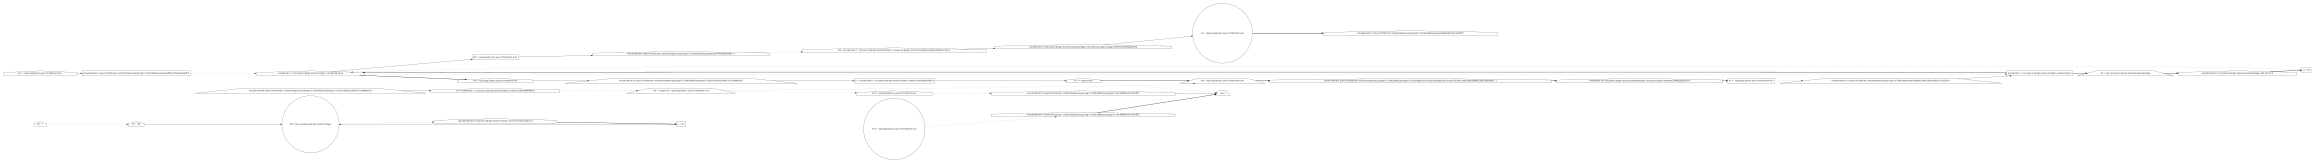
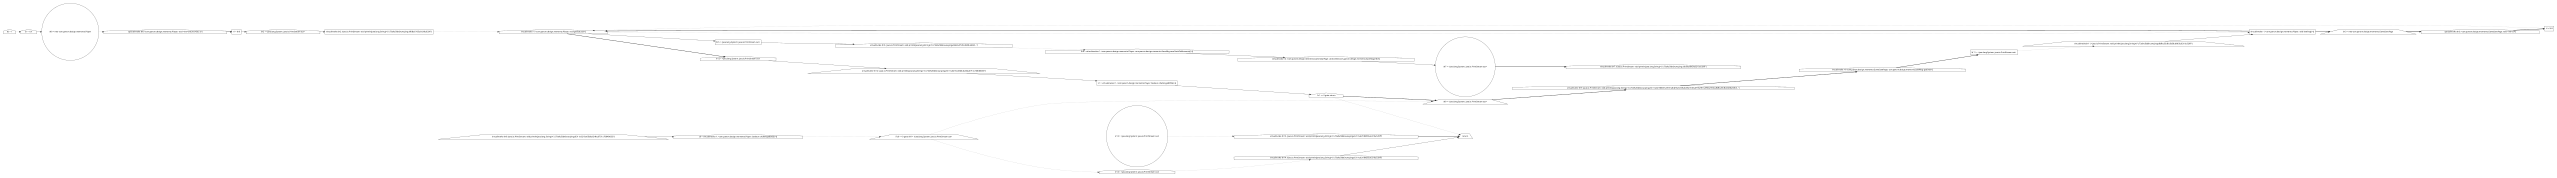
(508, 125) -> (243, 32)
